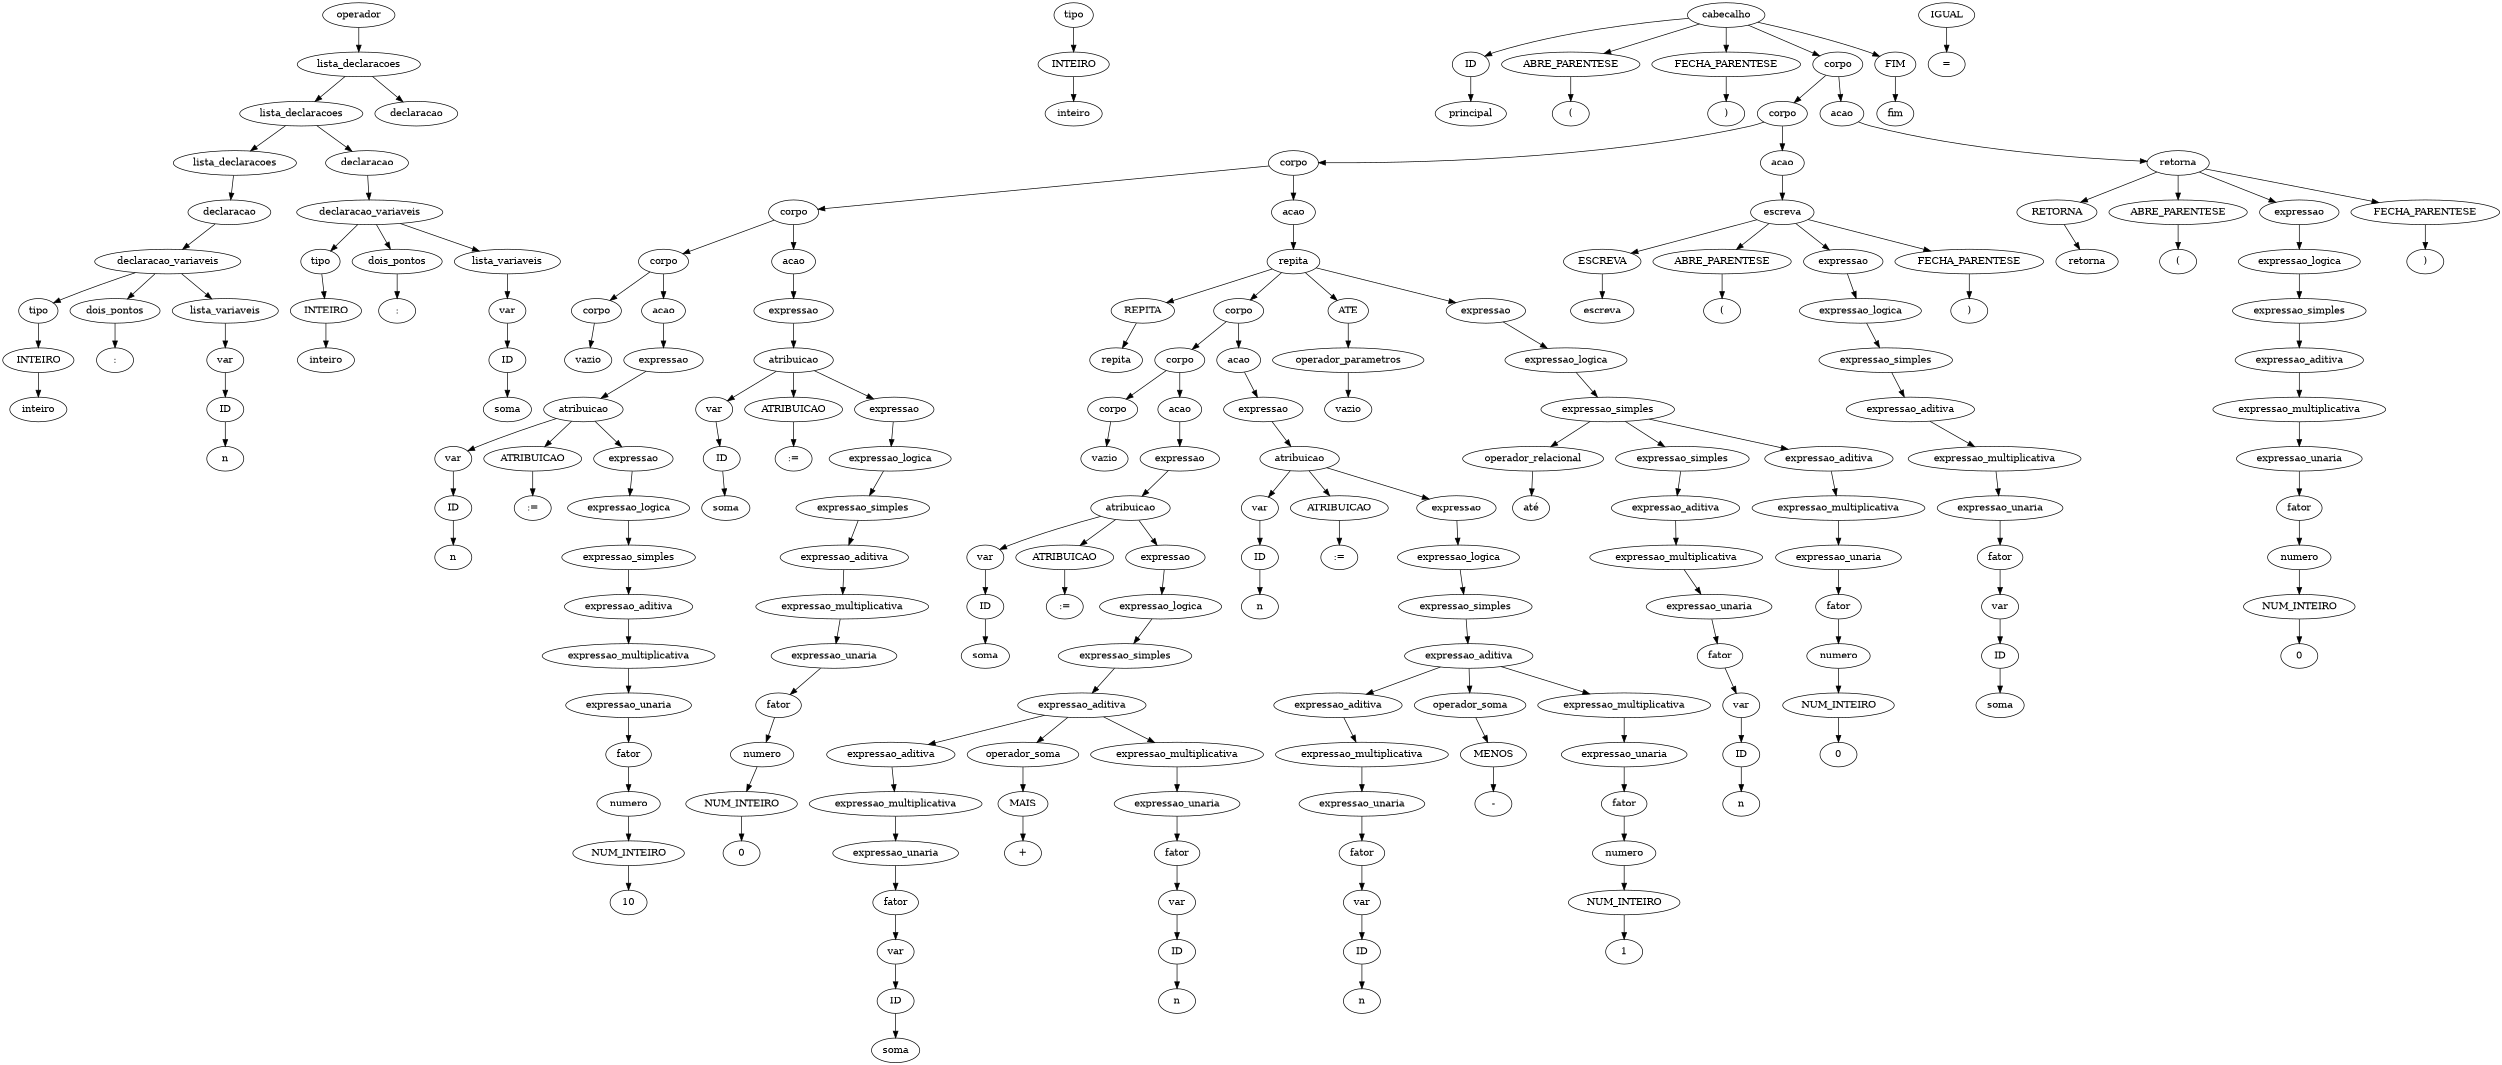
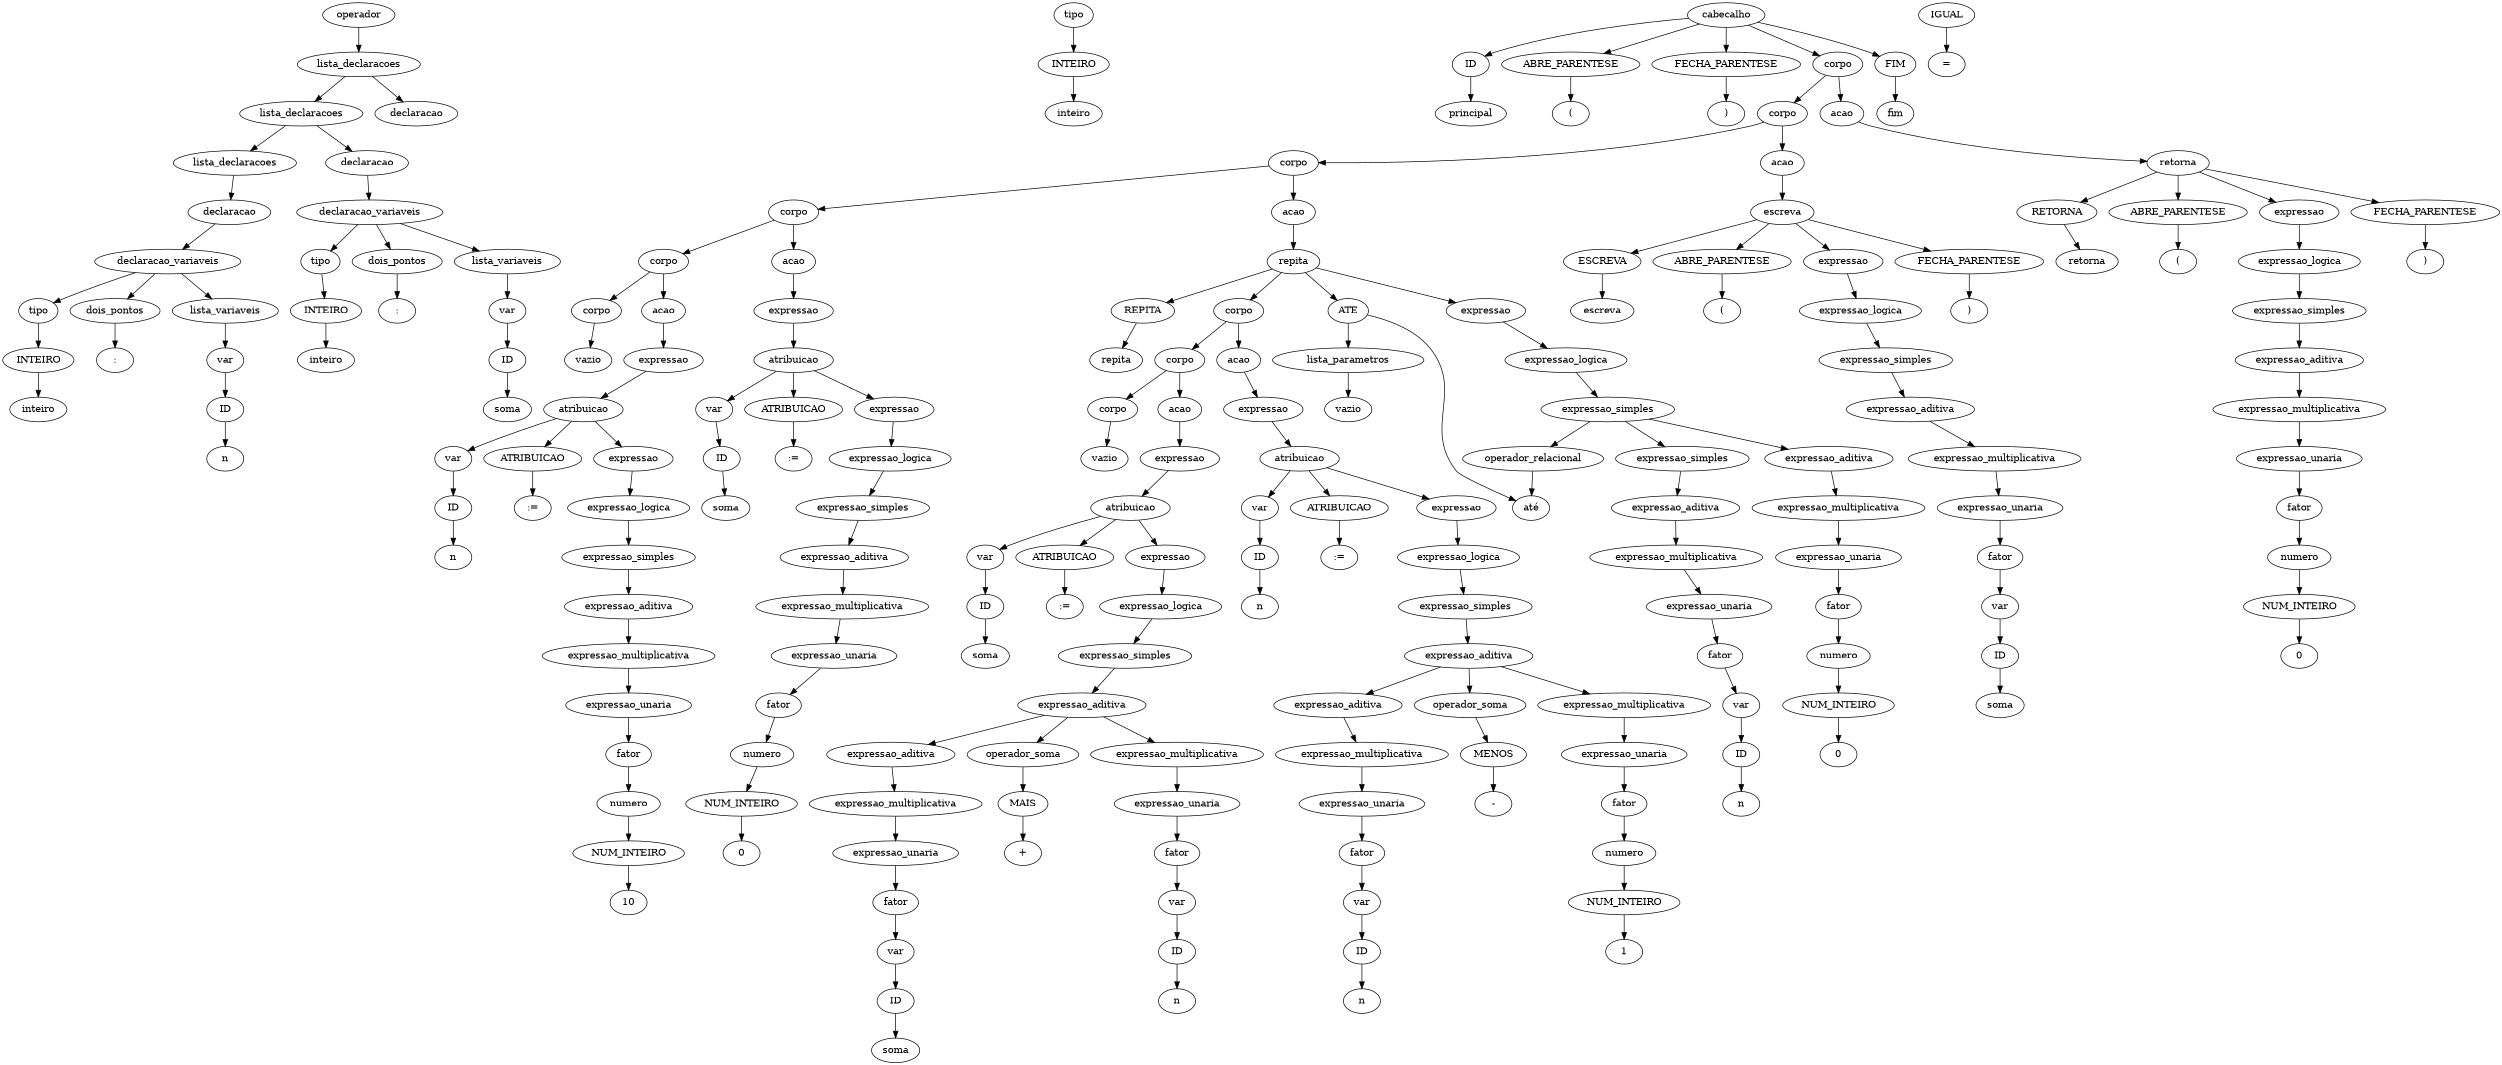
(1348, 360) -> (1348, 360)
none -> (1444, 403)
